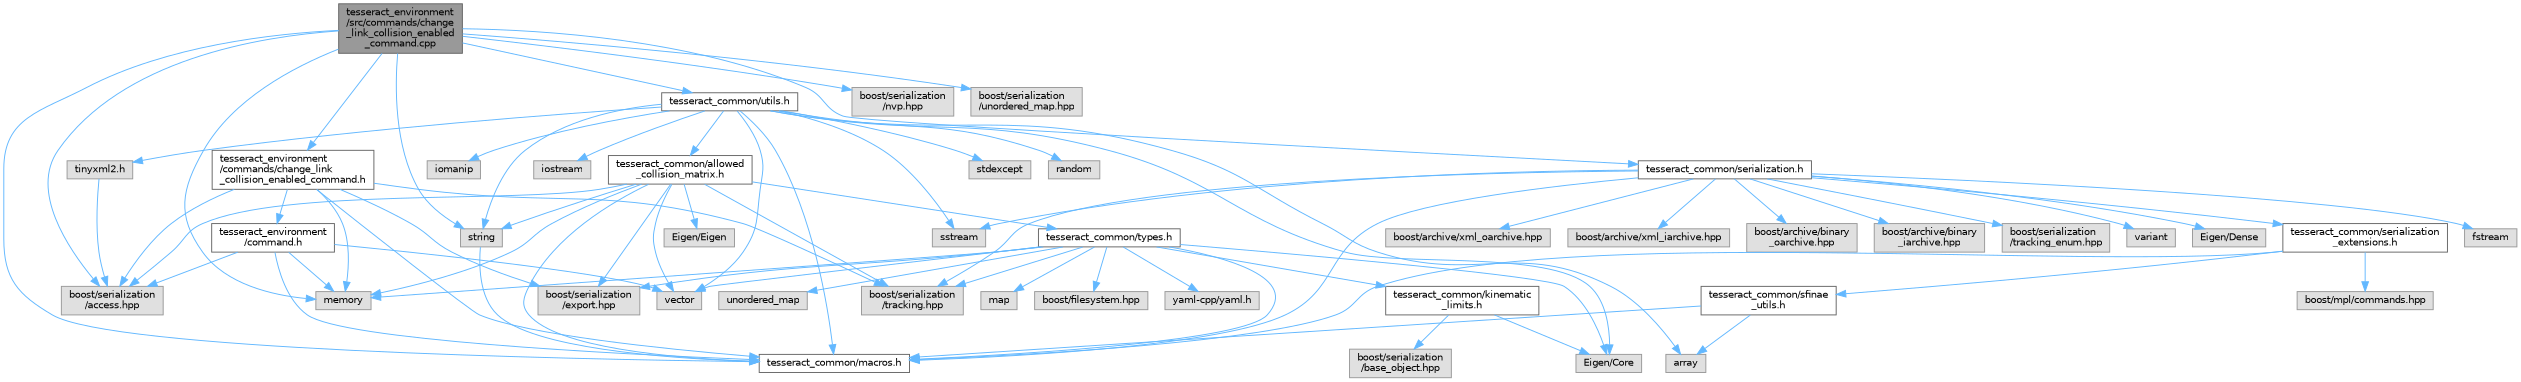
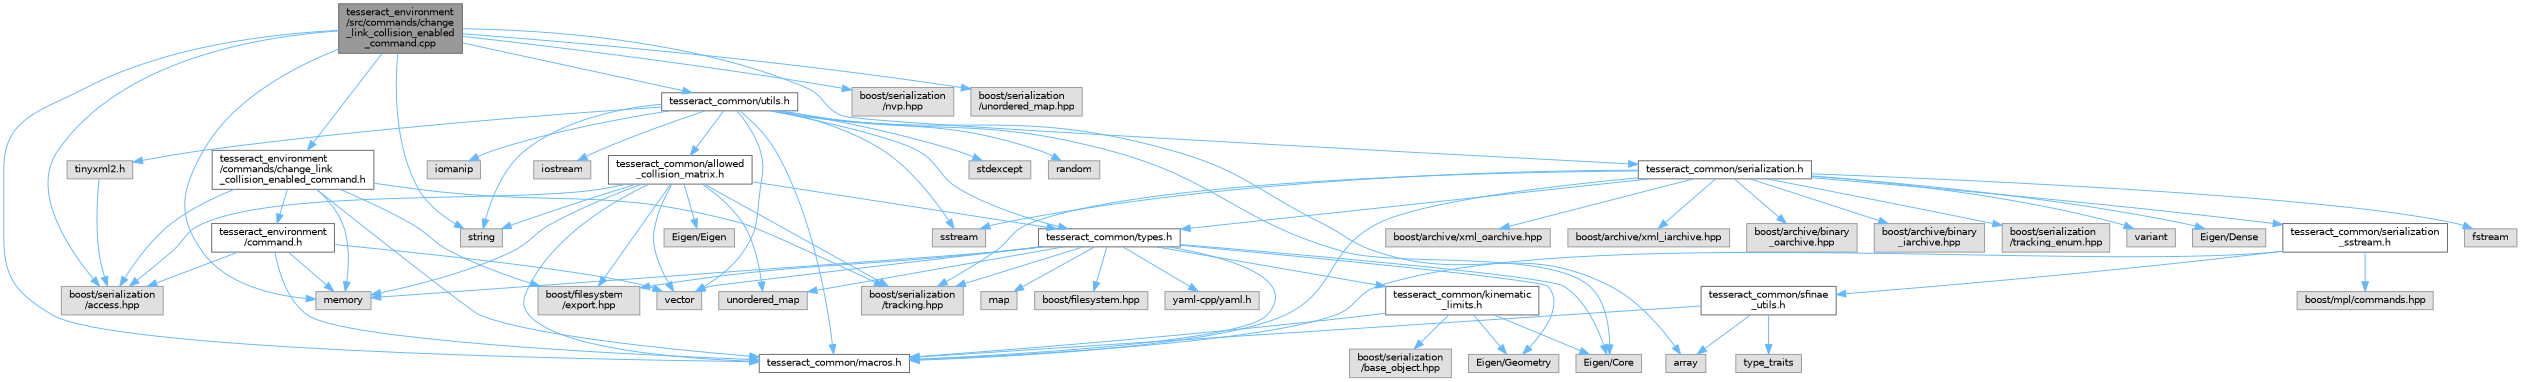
none -> (923, 154)
none -> (1420, 204)
none -> (737, 216)
(2365, 238) -> (2365, 238)
(589, 301) -> (589, 301)
(568, 343) -> (1153, 337)
none -> (1514, 363)
none -> (1769, 363)
